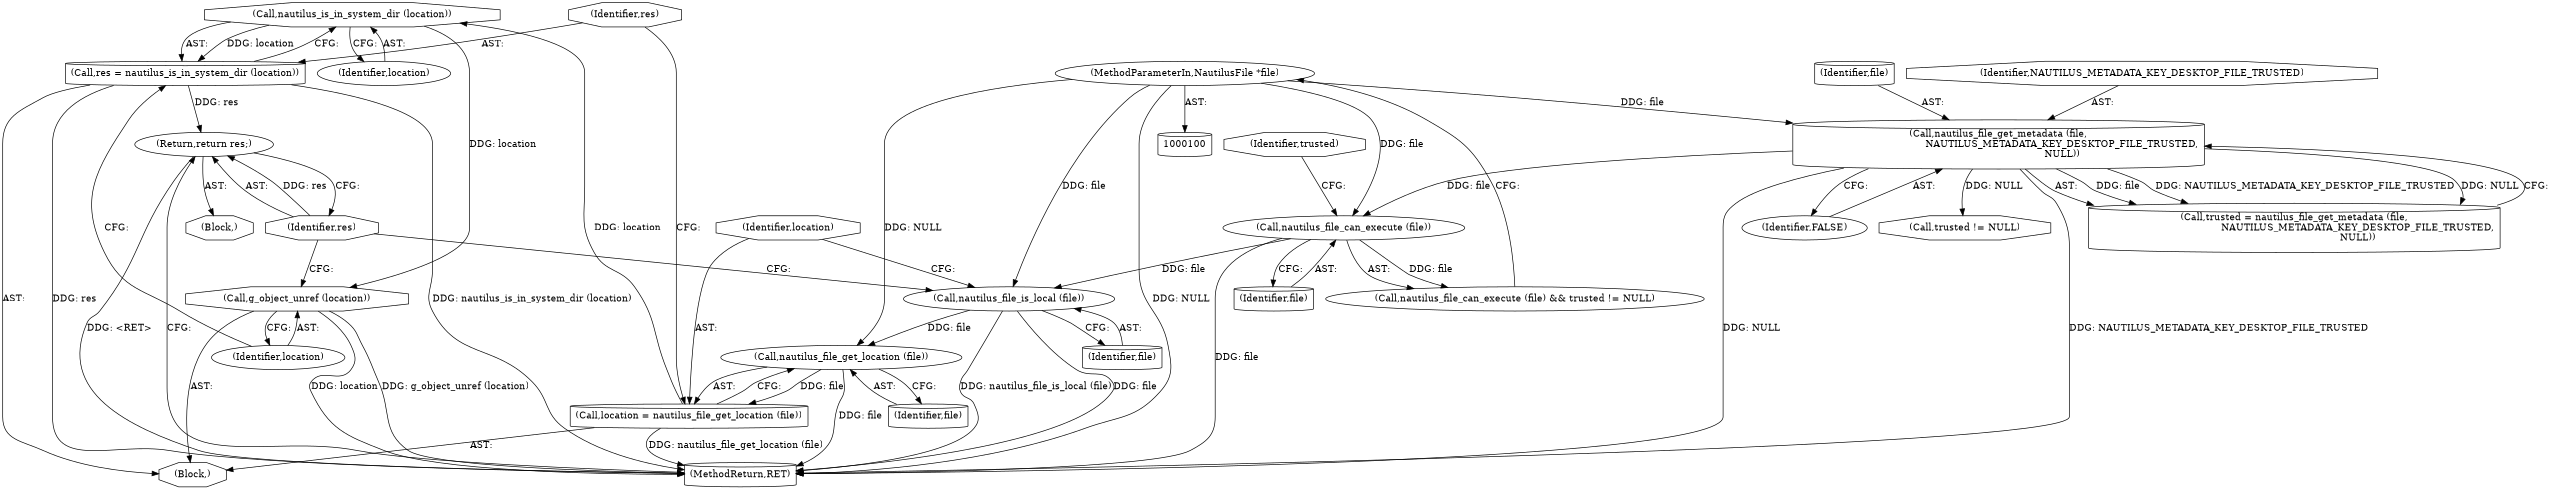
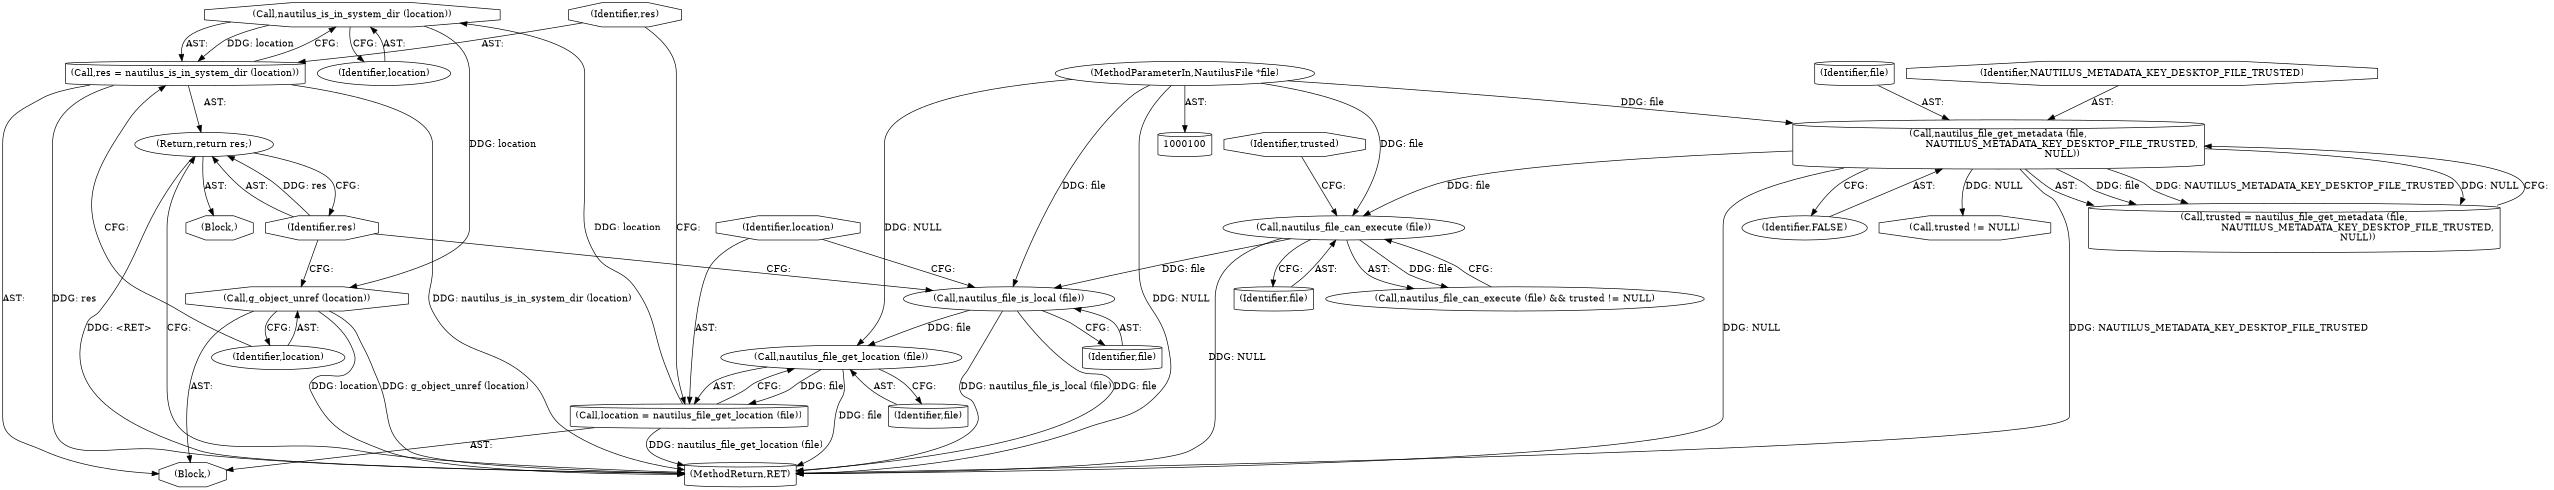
(217, 103) -> (217, 103)
(1456, 138) -> (1443, 260)
(1237, 358) -> (1237, 358)
